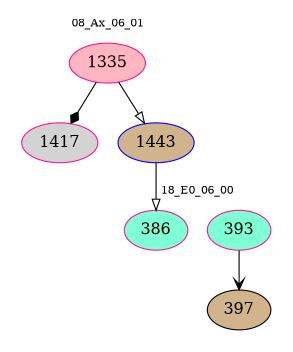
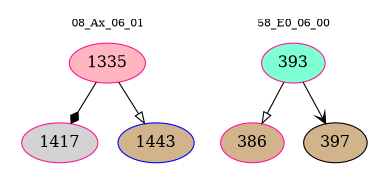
(156, 187) -> (276, 98)
(198, 191) -> (294, 24)
(156, 230) -> (252, 143)
